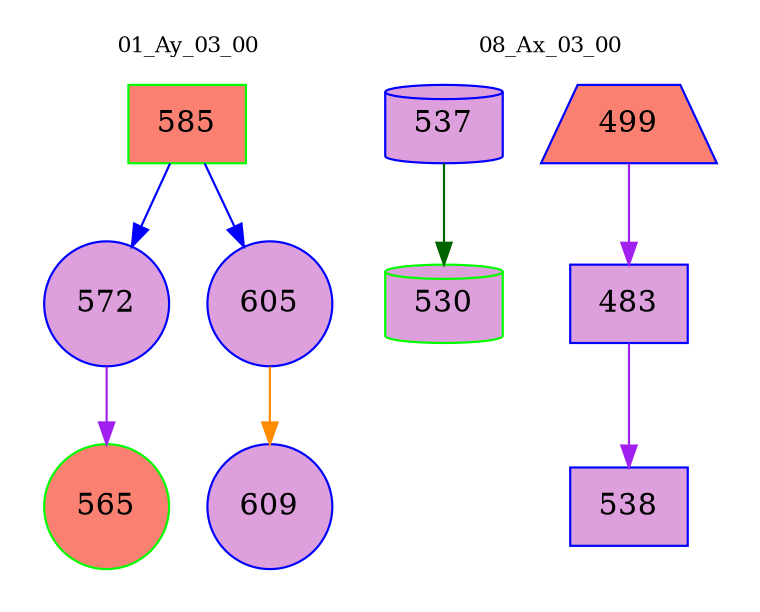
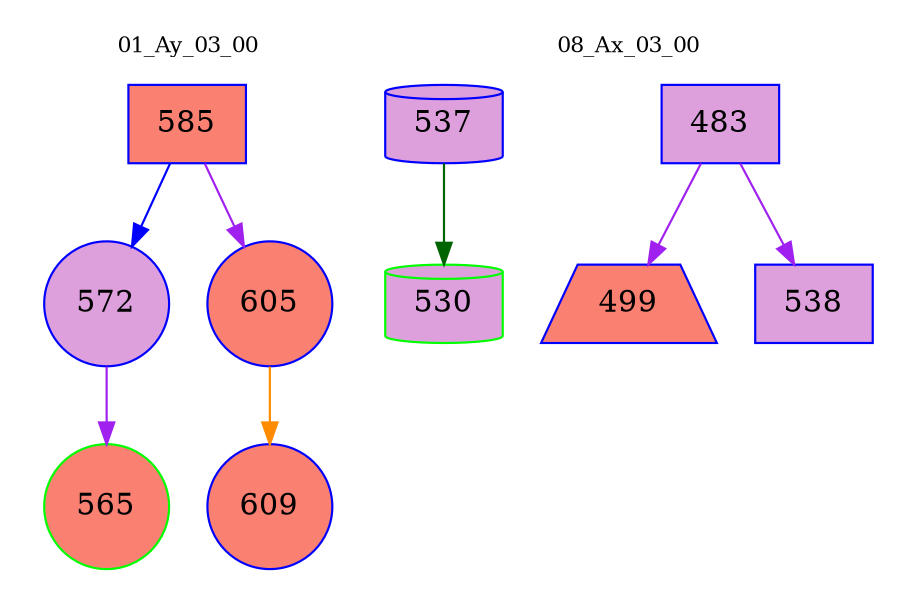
(187, 124) -> (187, 124)
(219, 195) -> (219, 195)
(629, 203) -> (680, 204)
(270, 304) -> (270, 304)
(270, 507) -> (270, 507)
